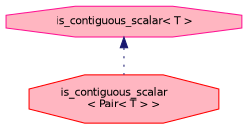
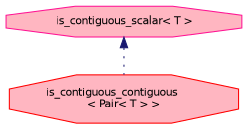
(124, 99) -> (124, 99)
